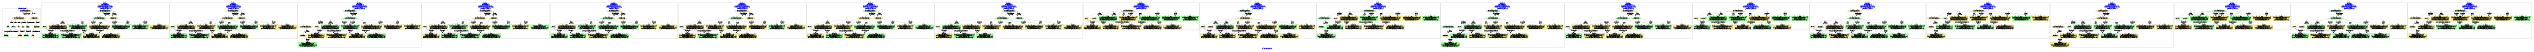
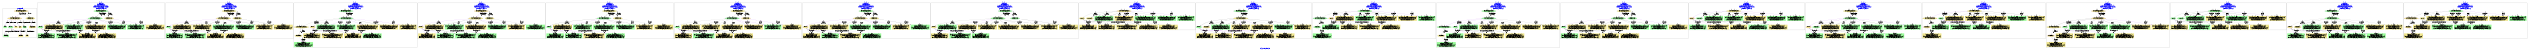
(22, 9) -> (20, 9)
(26, 36) -> none
